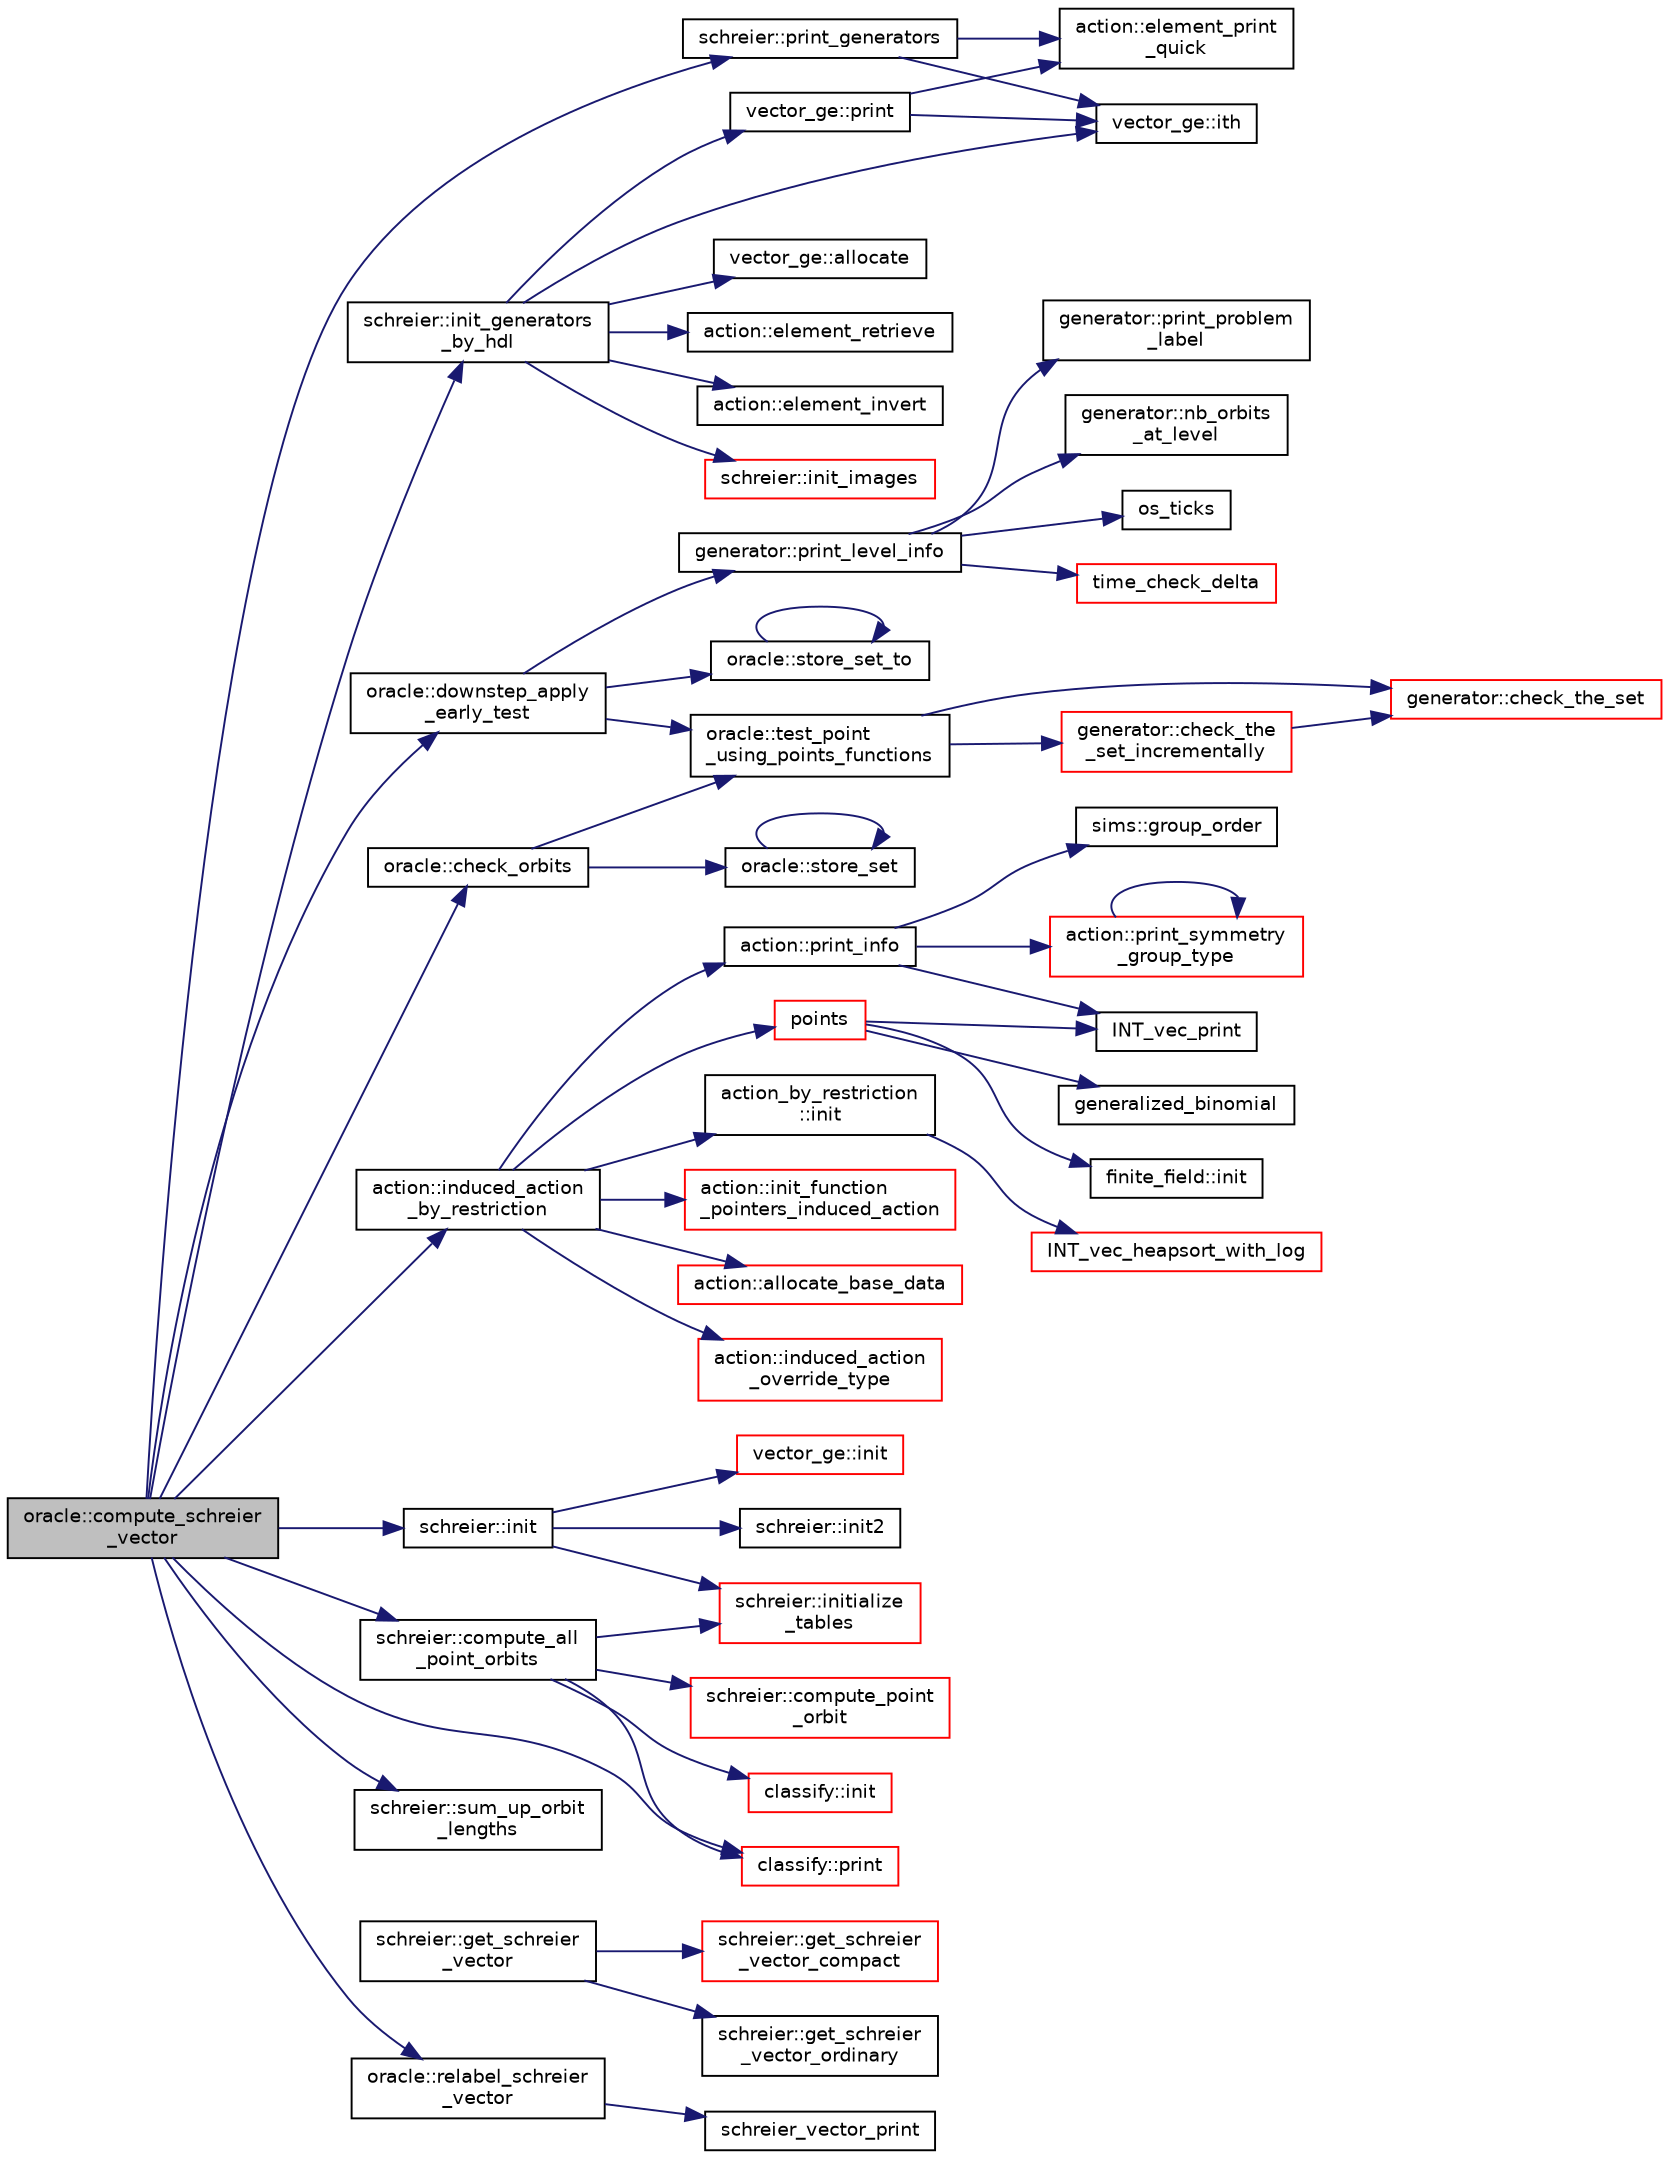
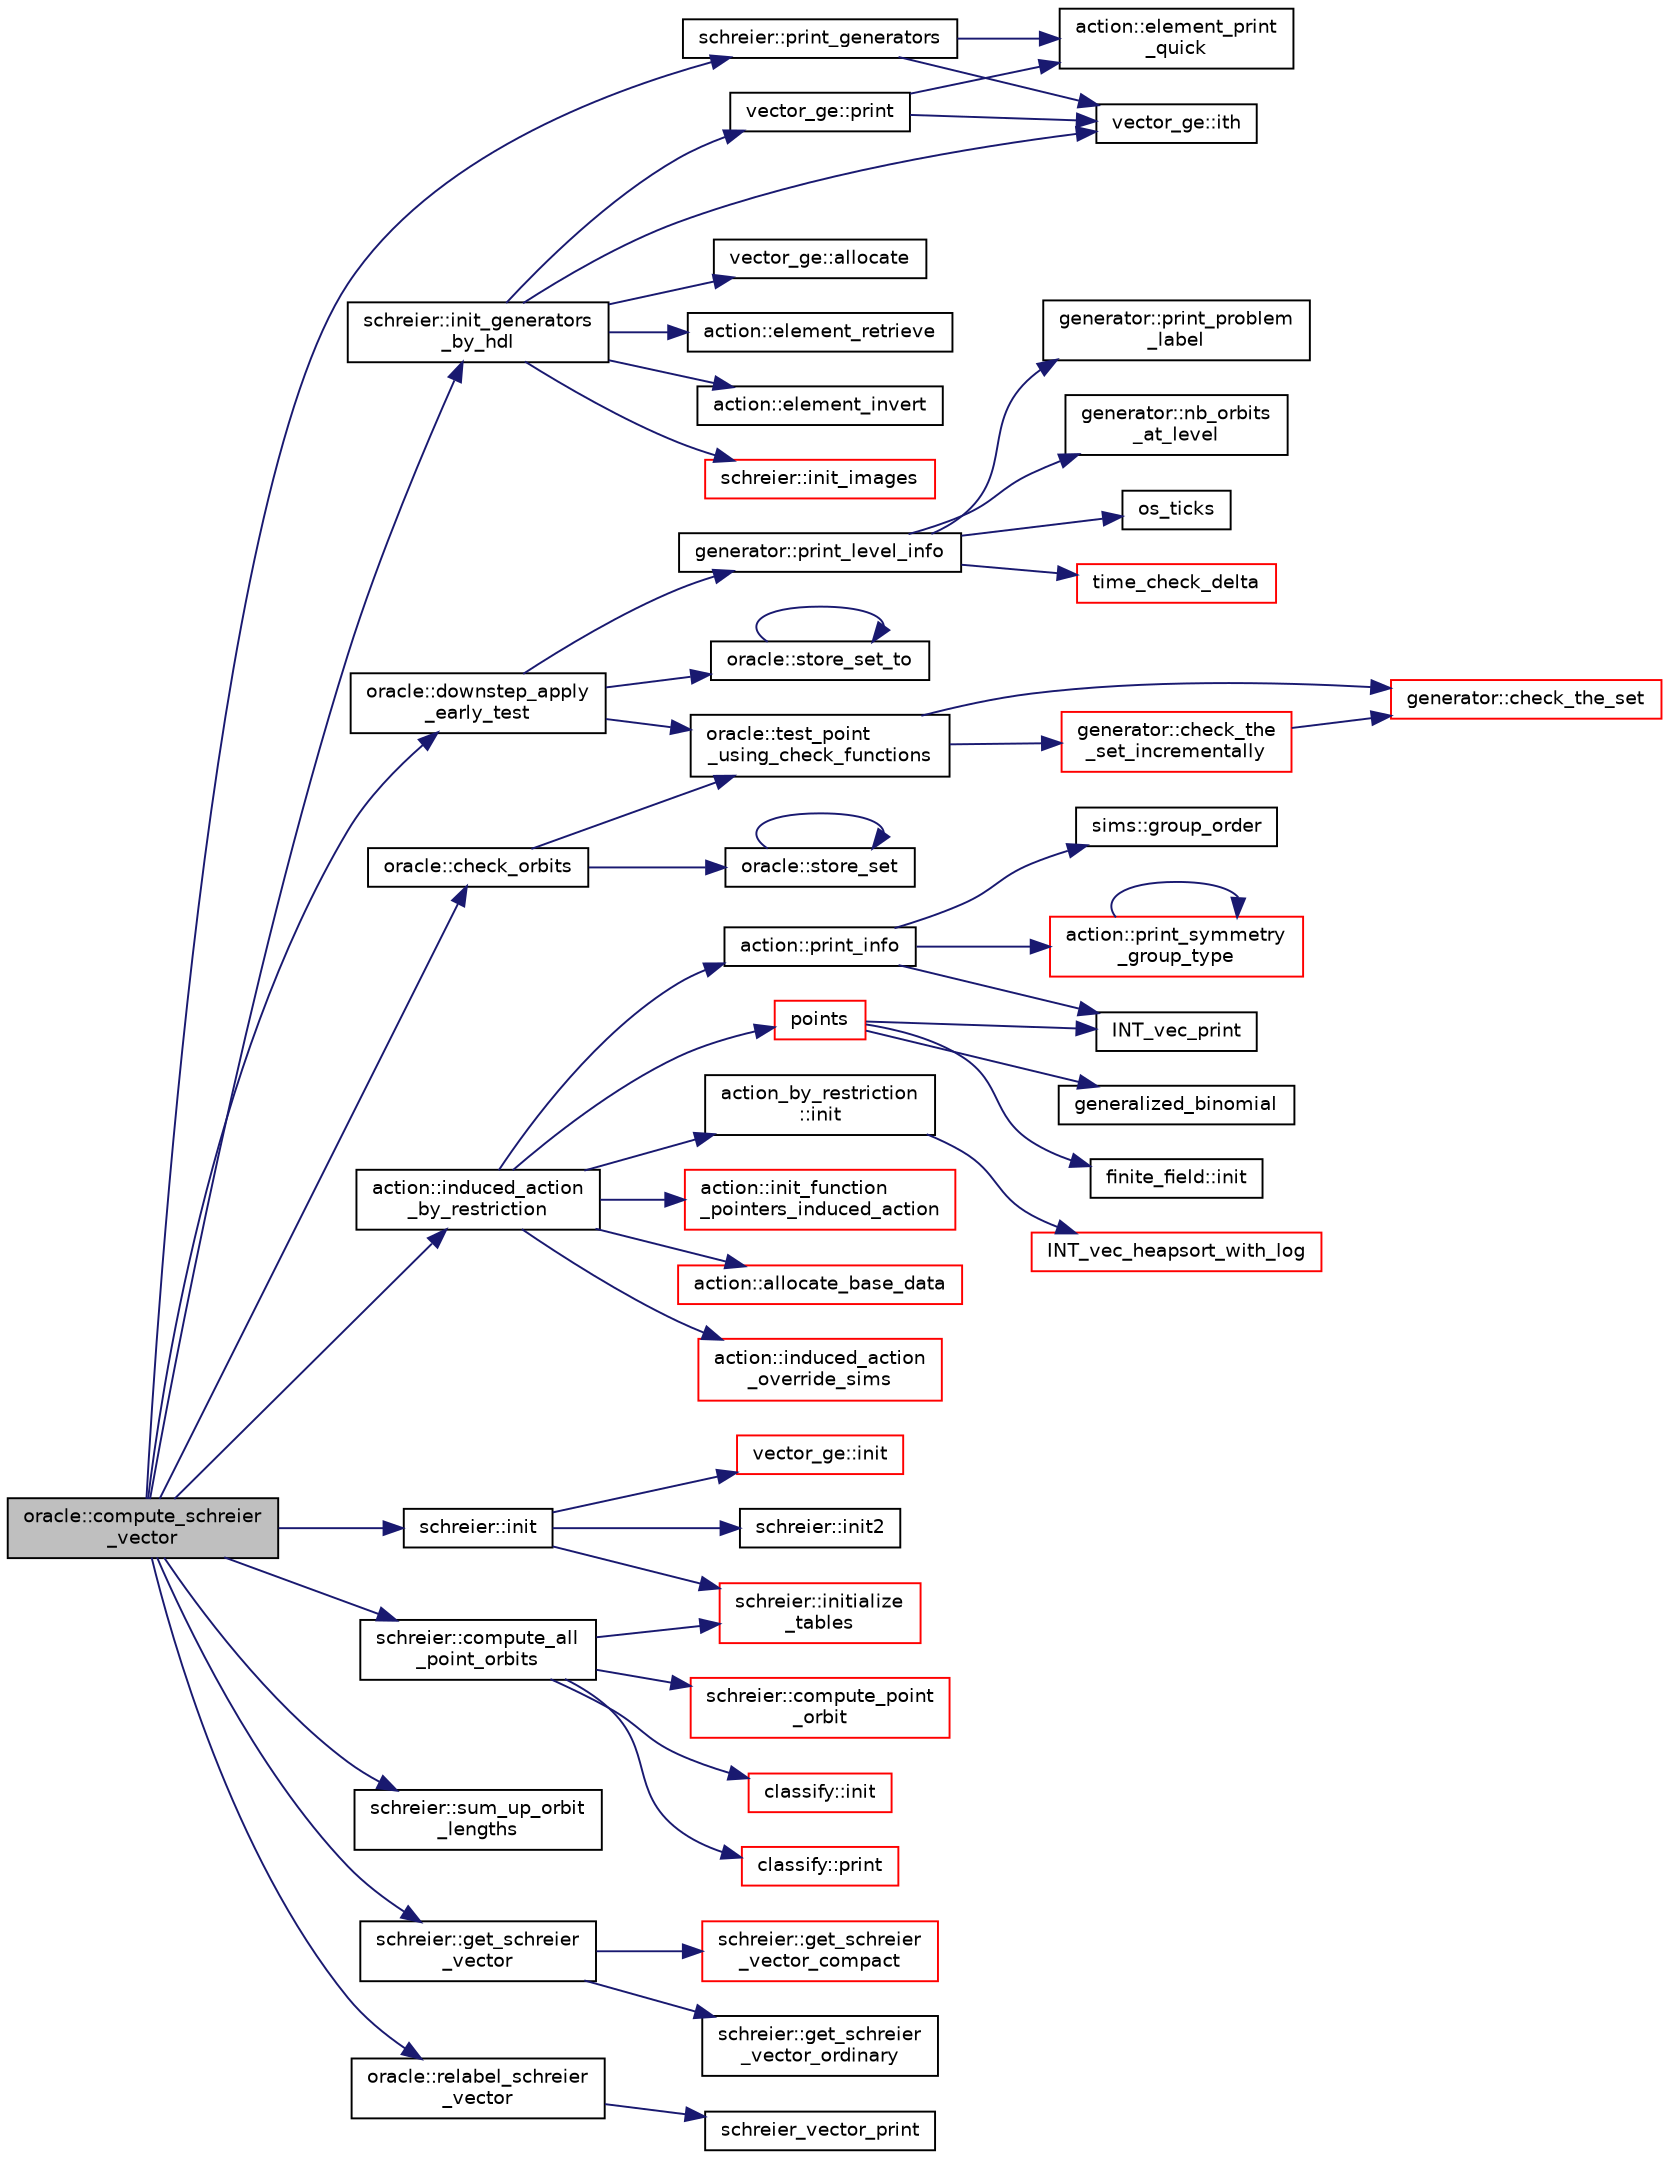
(820, 746) -> (820, 746)
(820, 1370) -> (820, 1370)
(436, 1727) -> (259, 1750)
